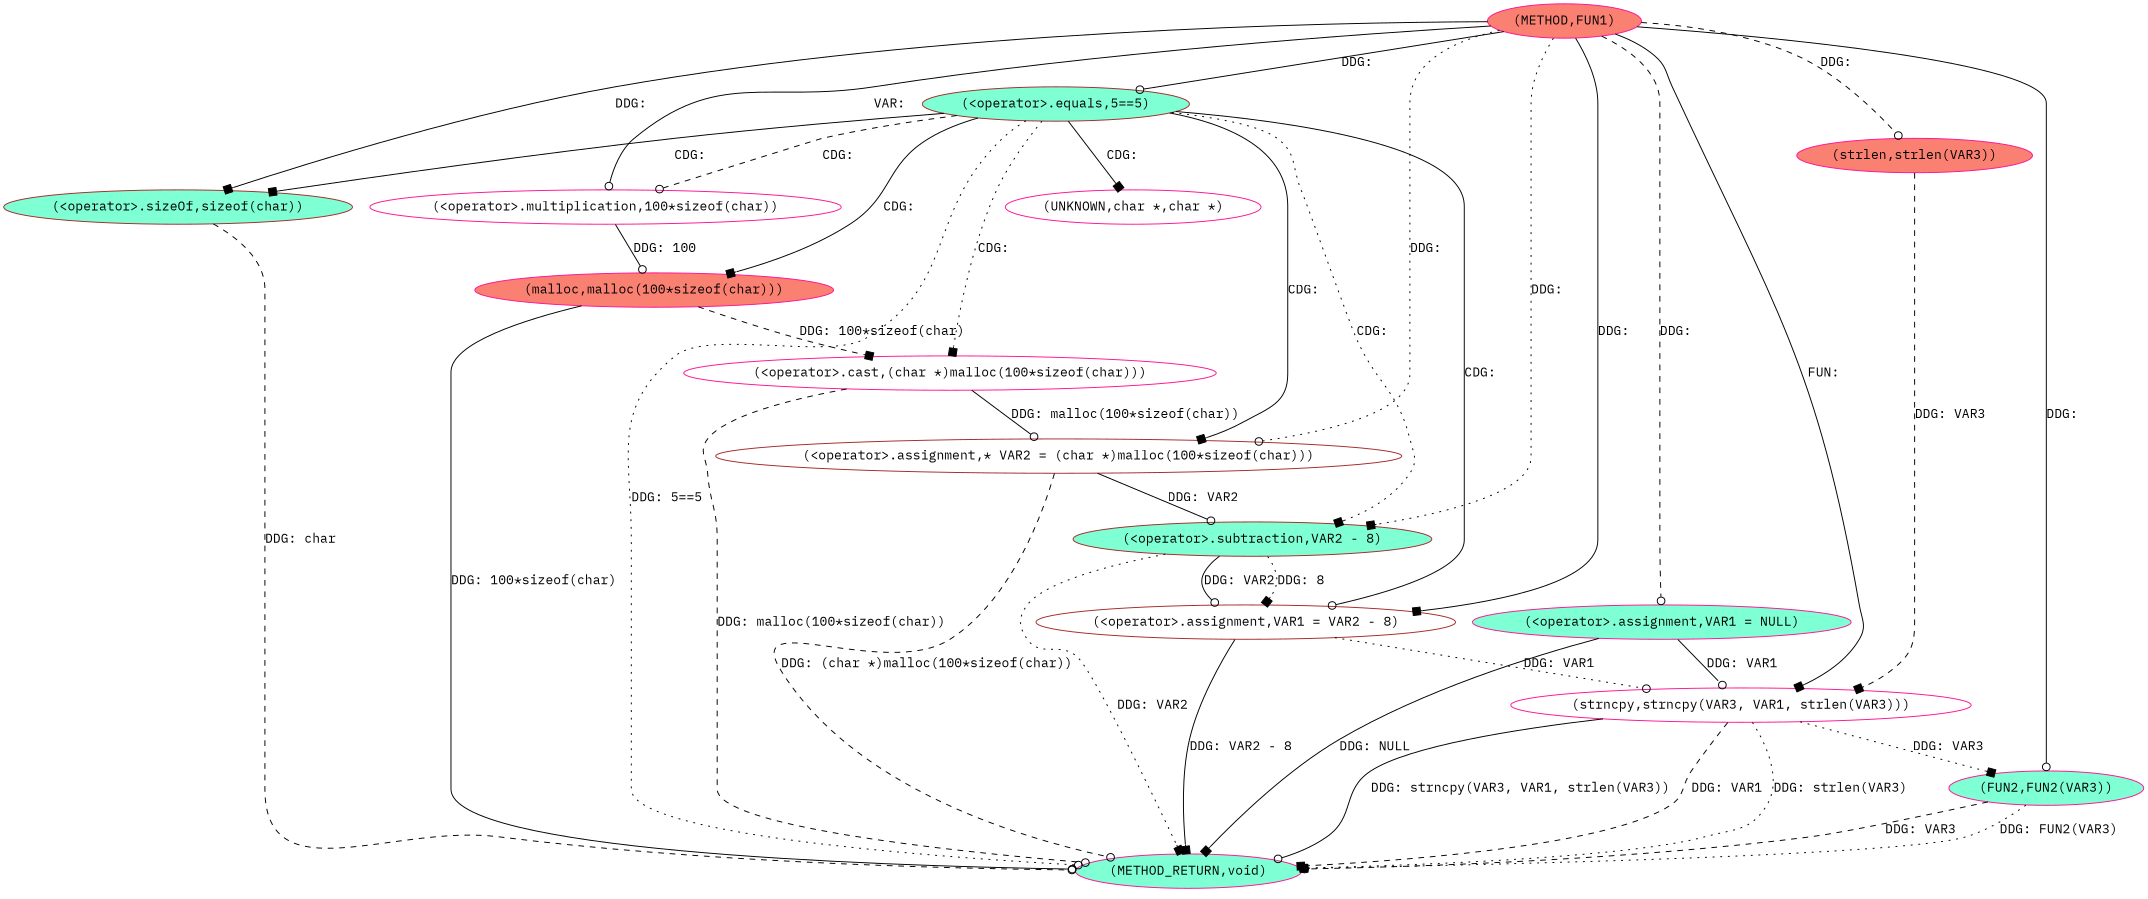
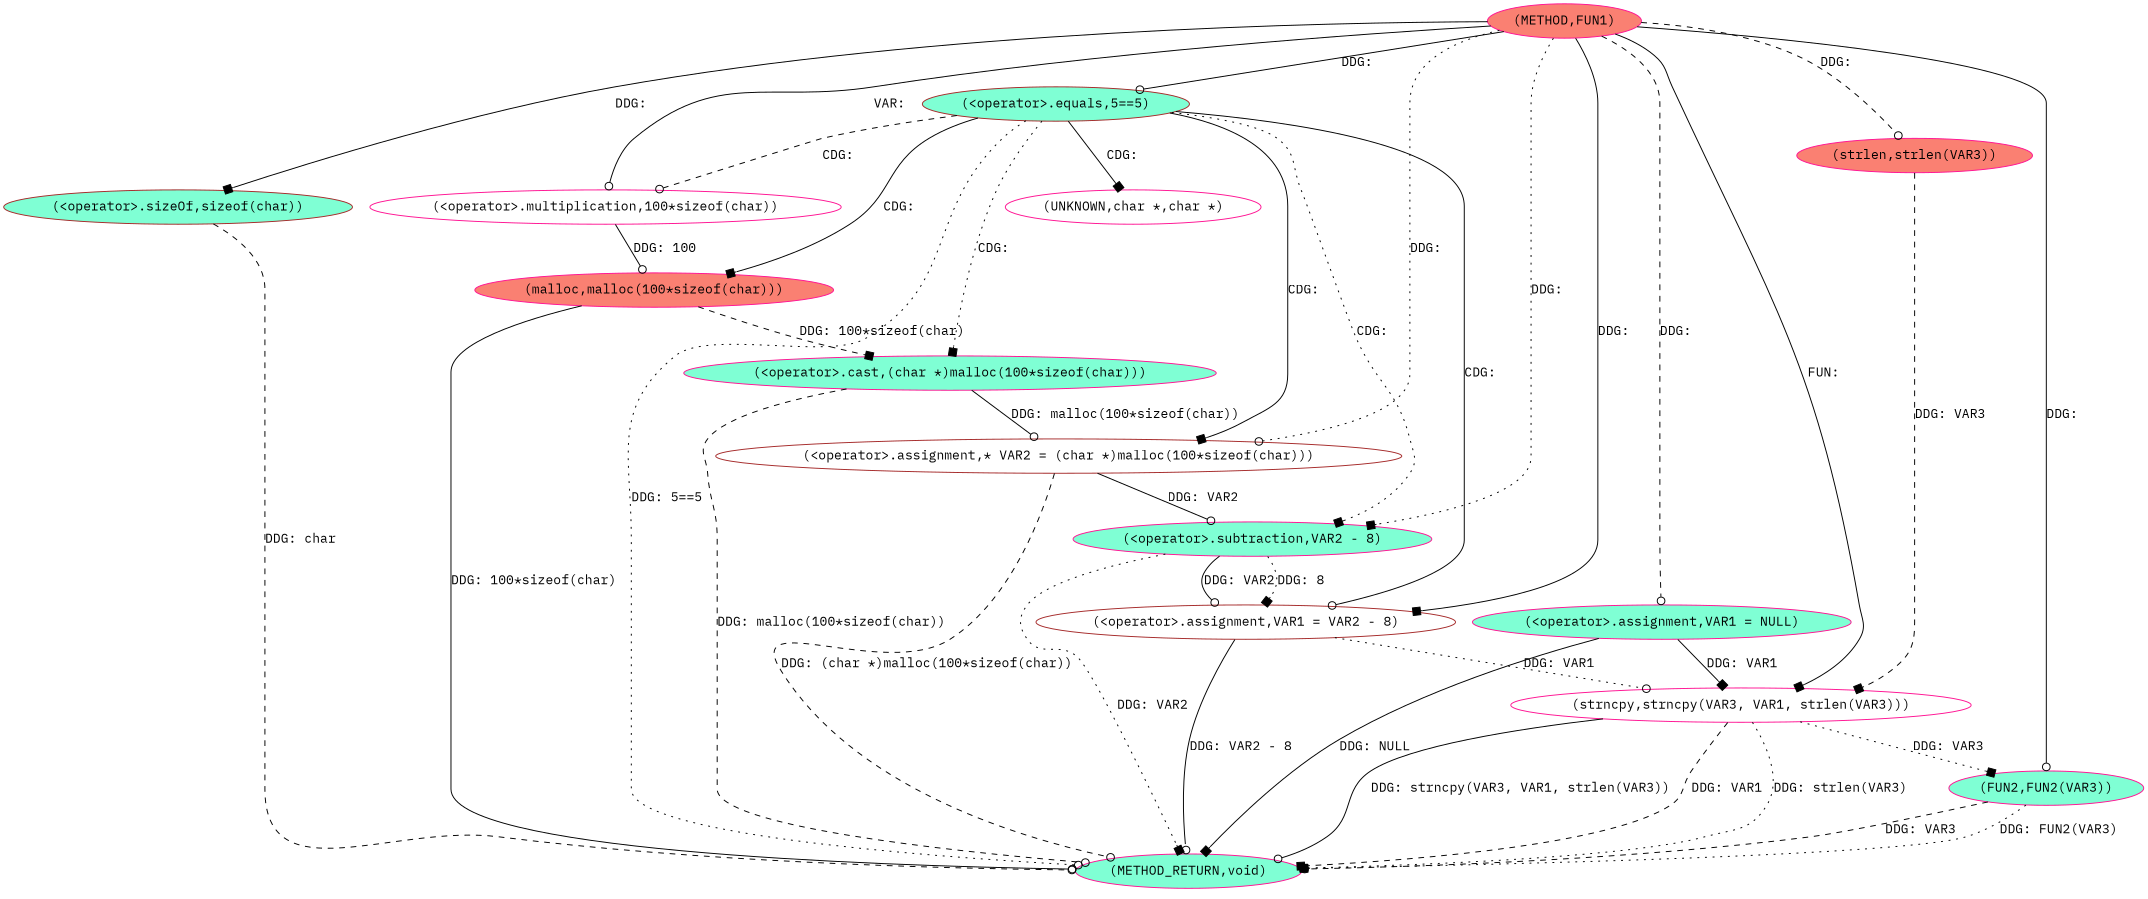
(610, 146) -> none
(950, 373) -> (950, 373)
(1252, 539) -> (1252, 539)
(1698, 660) -> (1698, 660)
(1190, 737) -> (1190, 737)
